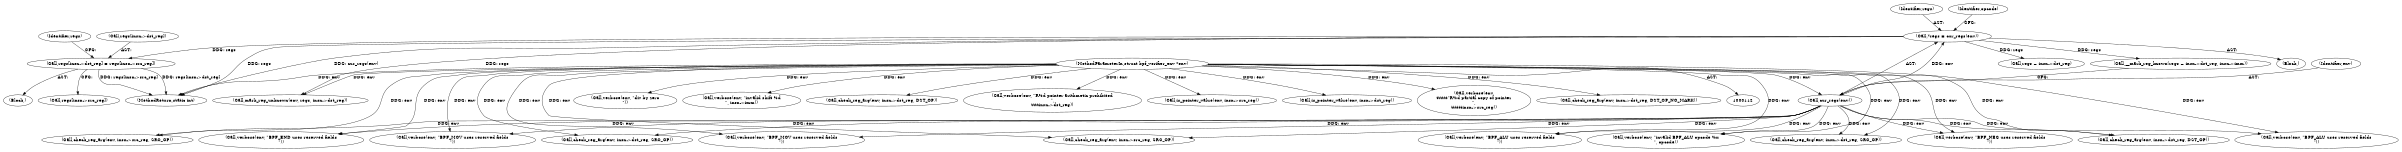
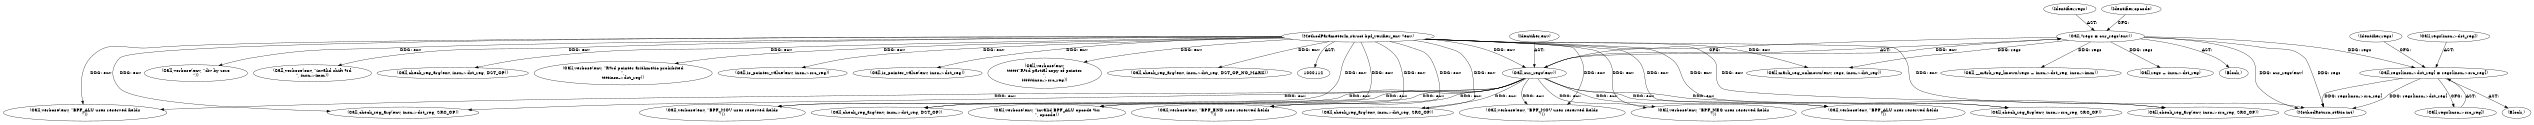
(2007, 78) -> (1827, 43)
none -> (2463, 91)
